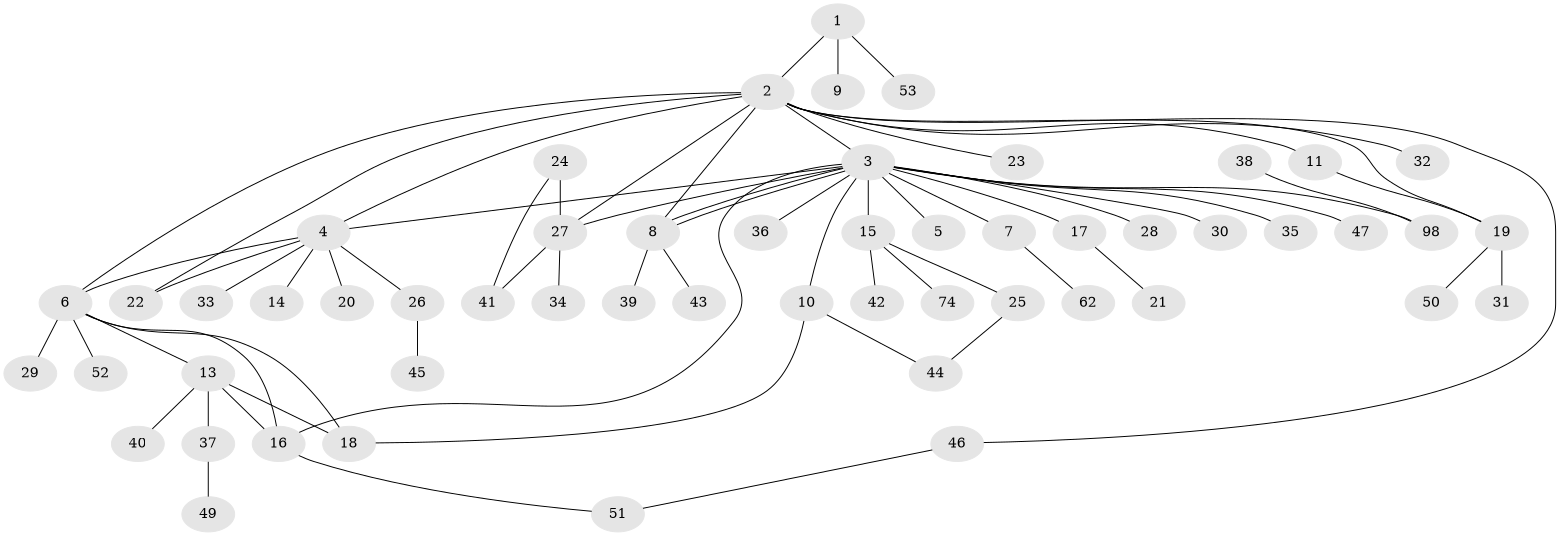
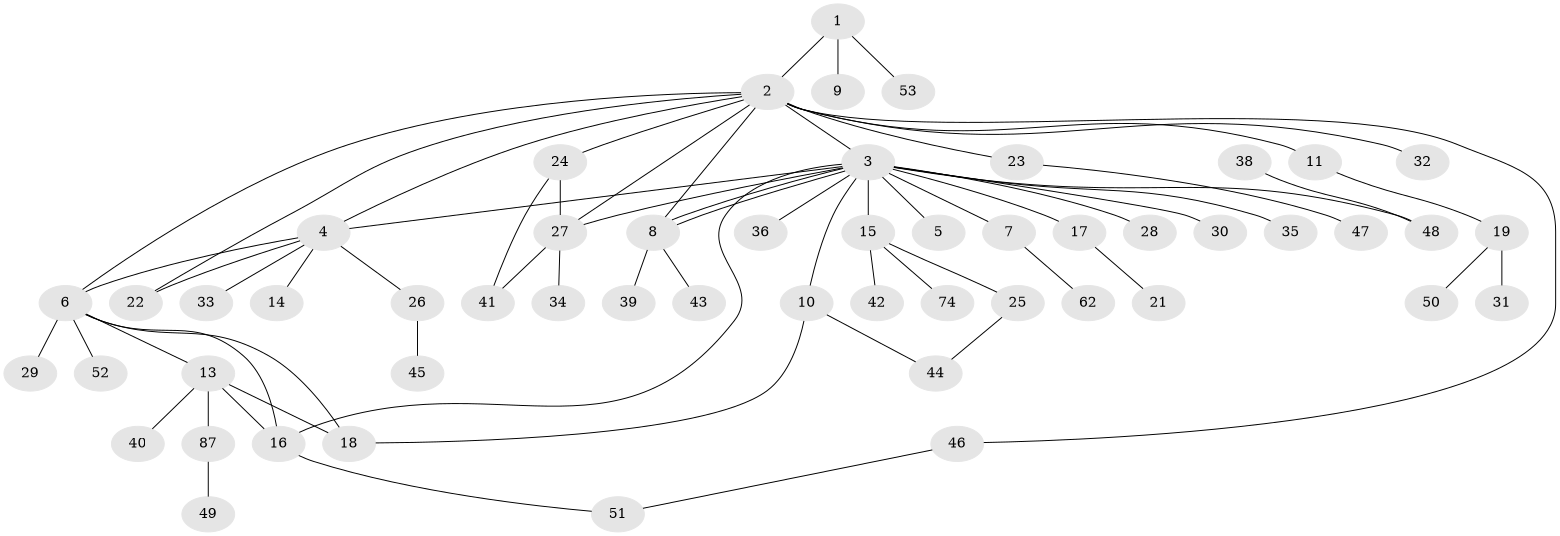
(1146, 120) -> (663, 125)
(1231, 195) -> (1171, 181)
(1431, 233) -> (1431, 233)
(347, 303) -> none
(208, 444) -> (208, 444)
